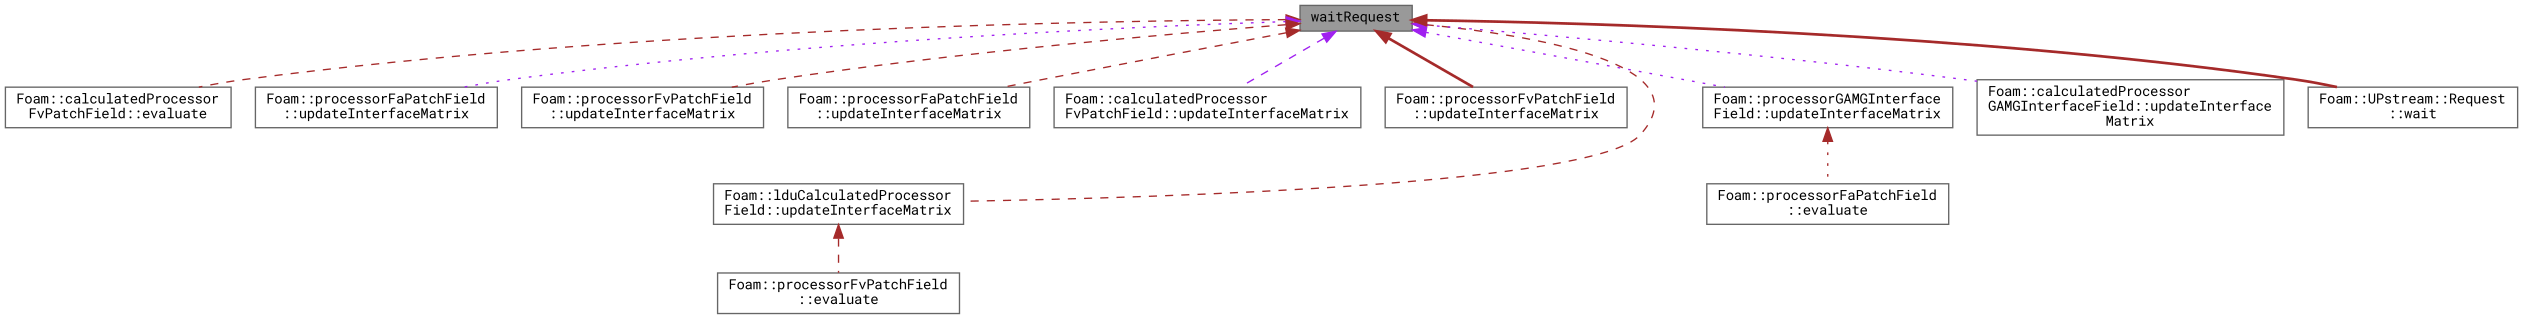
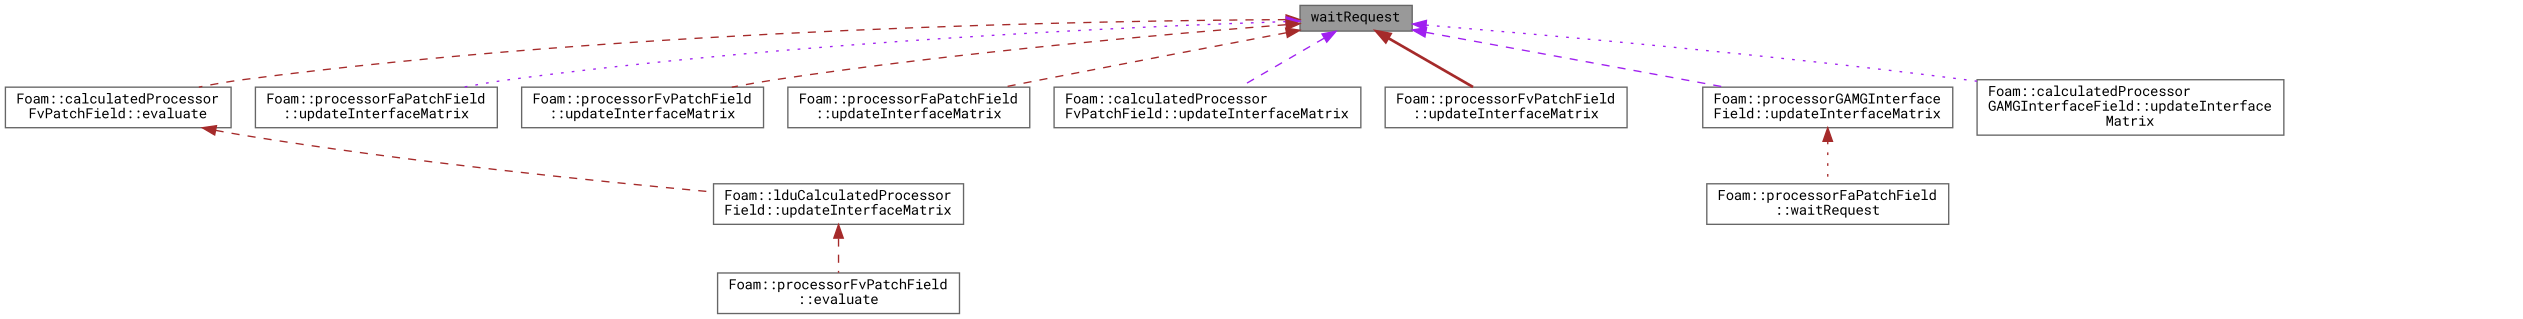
(1576, 60) -> (1576, 60)
(2413, 107) -> none
(1448, 178) -> (464, 166)
(1828, 204) -> (1828, 204)
